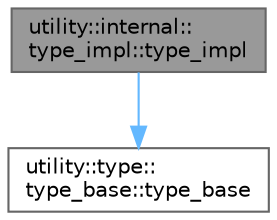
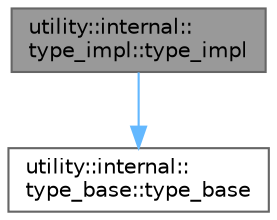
(139, 180) -> (139, 180)
